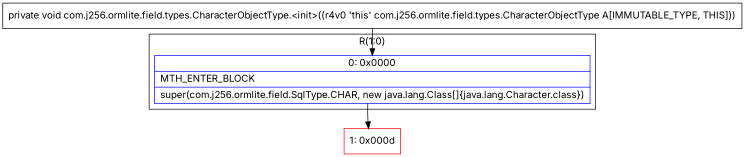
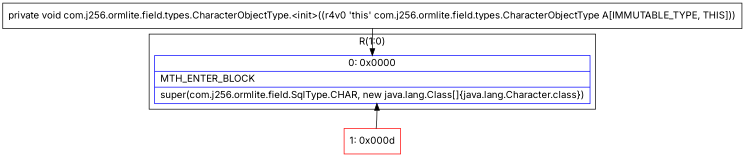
(368, 113) -> (377, 120)
